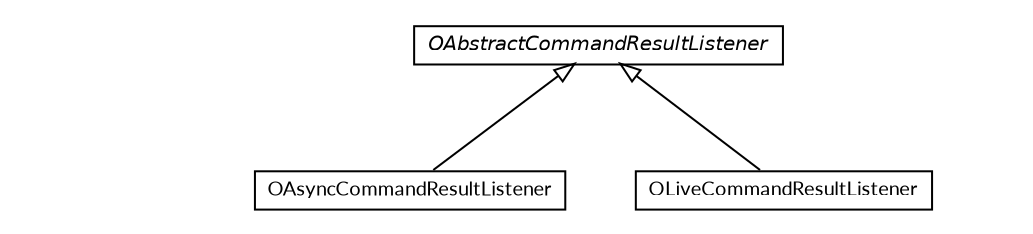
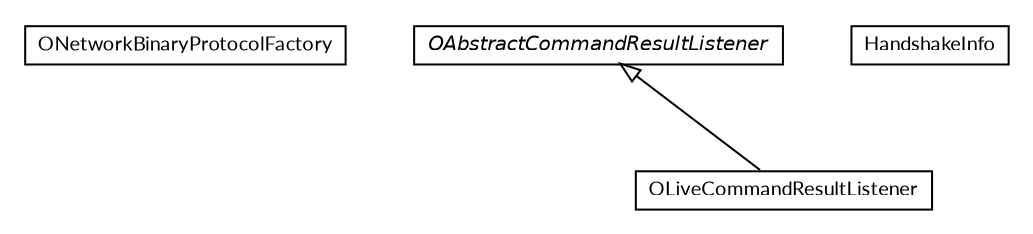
none -> (184, 44)
none -> (930, 44)
(410, 189) -> none
